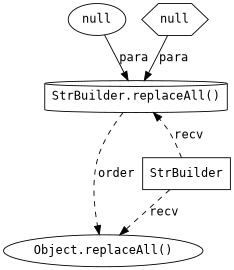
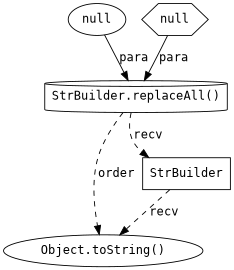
(172, 137) -> (130, 134)
(103, 251) -> (103, 251)
